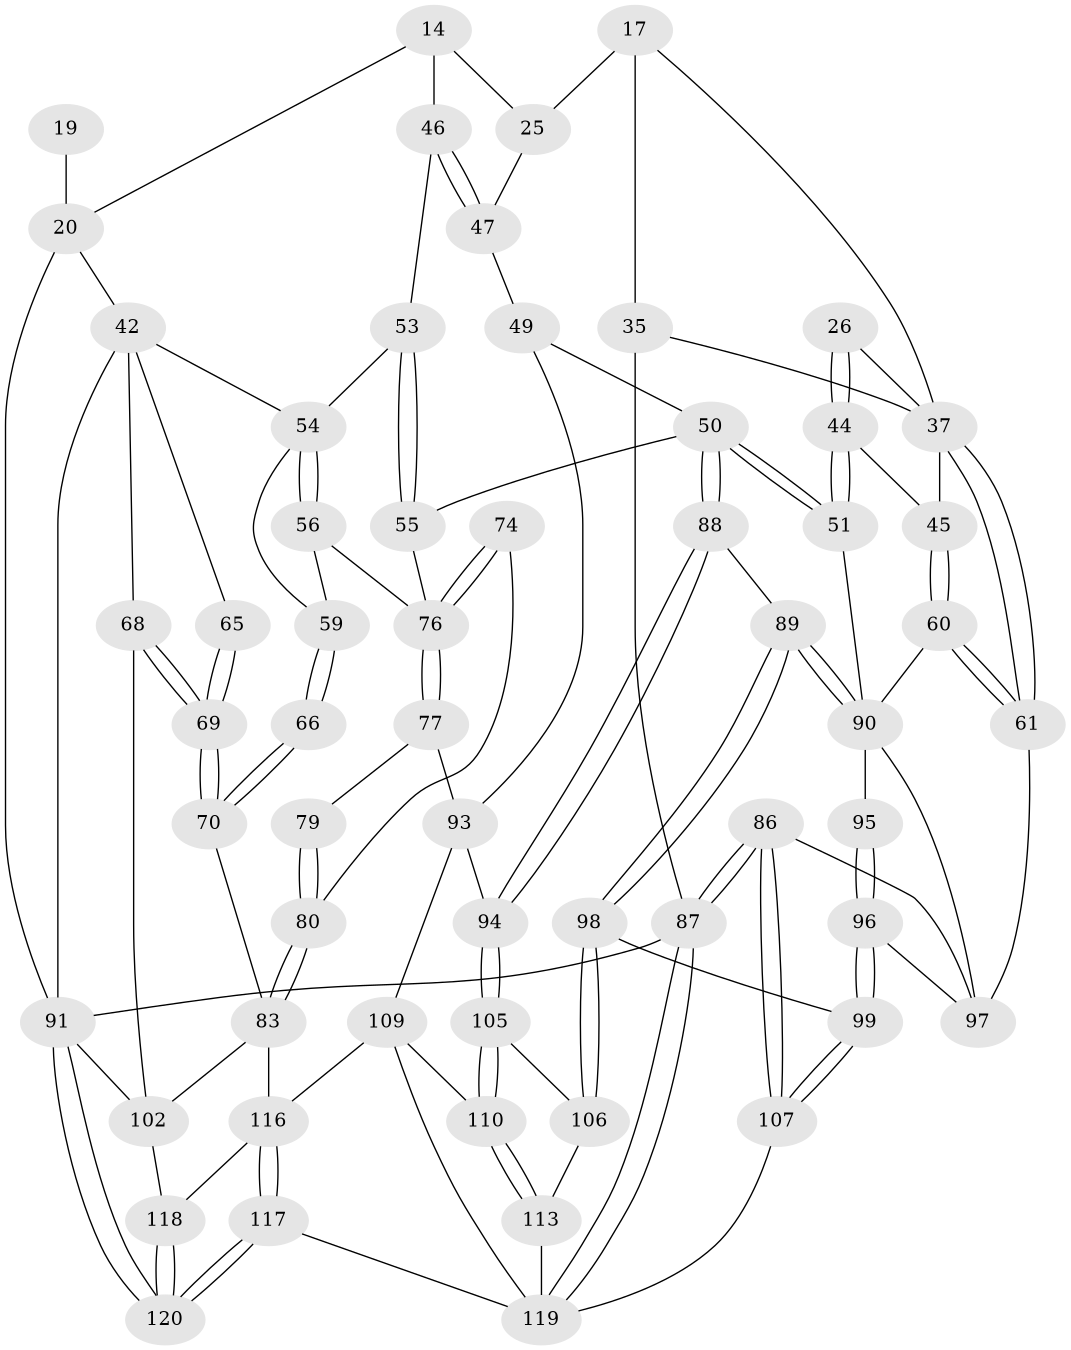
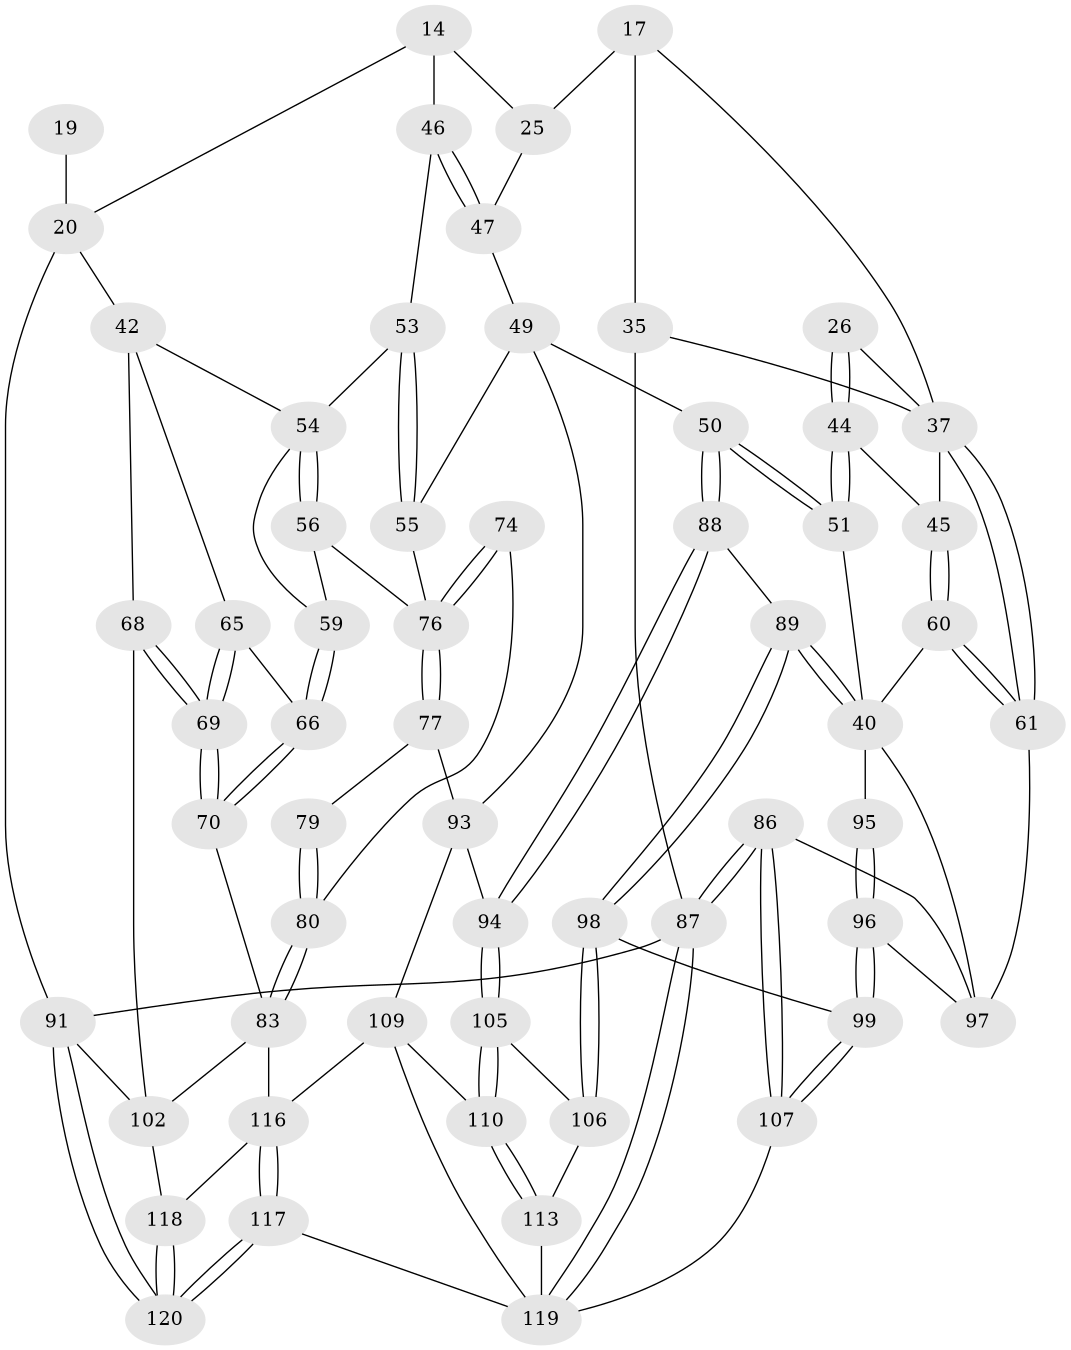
(555, 469) -> (465, 427)
(58, 669) -> none
none -> (271, 675)
(865, 725) -> (865, 725)
